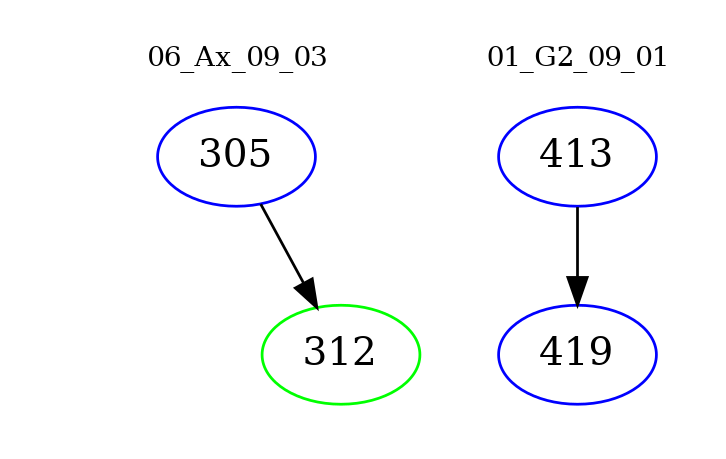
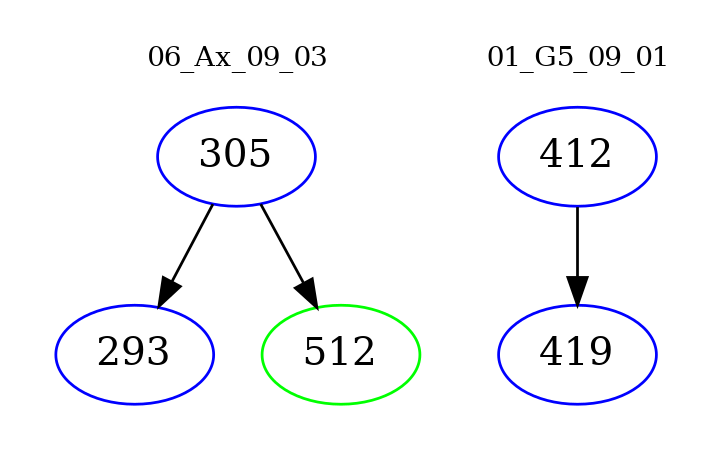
(579, 59) -> (579, 59)
(578, 157) -> (578, 157)
none -> (135, 355)
(341, 355) -> (341, 355)
